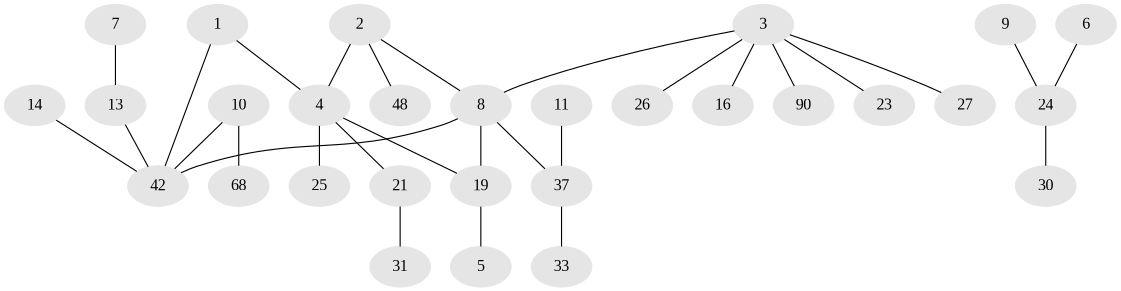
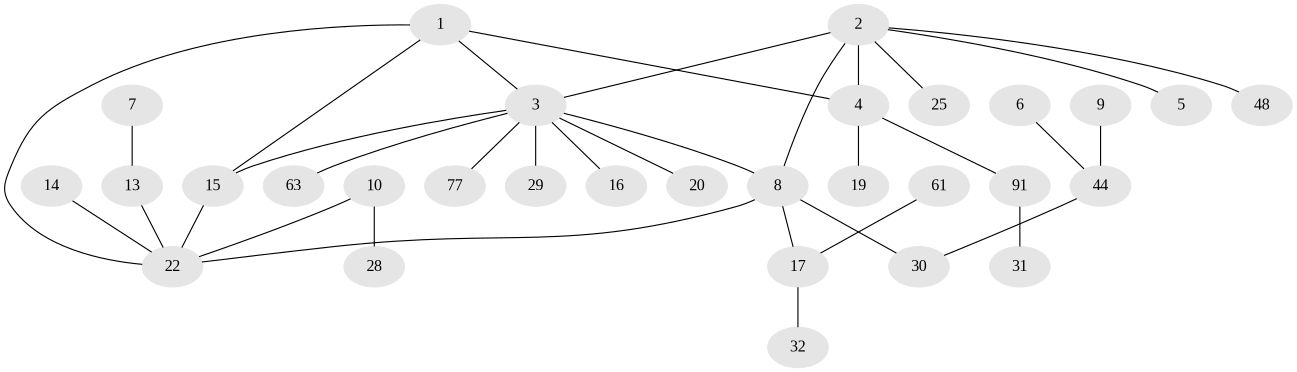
none -> (488, 65)
none -> (697, 65)
(562, 105) -> (939, 186)
(642, 105) -> (536, 186)
(804, 105) -> (697, 186)
(884, 105) -> (294, 186)
(965, 105) -> (455, 186)
(1046, 105) -> (1101, 186)
(319, 139) -> (899, 65)
(481, 146) -> (848, 226)
(158, 186) -> (173, 267)
none -> (213, 186)
(239, 186) -> (374, 267)
(400, 186) -> (1020, 186)
(562, 186) -> (798, 267)
(481, 227) -> (1025, 54)
(562, 267) -> (798, 347)
